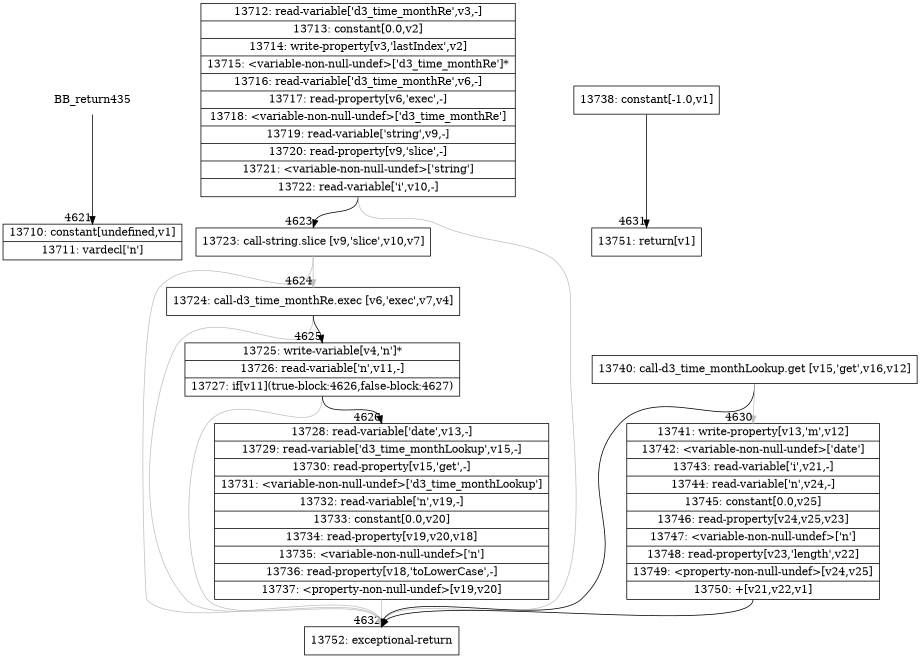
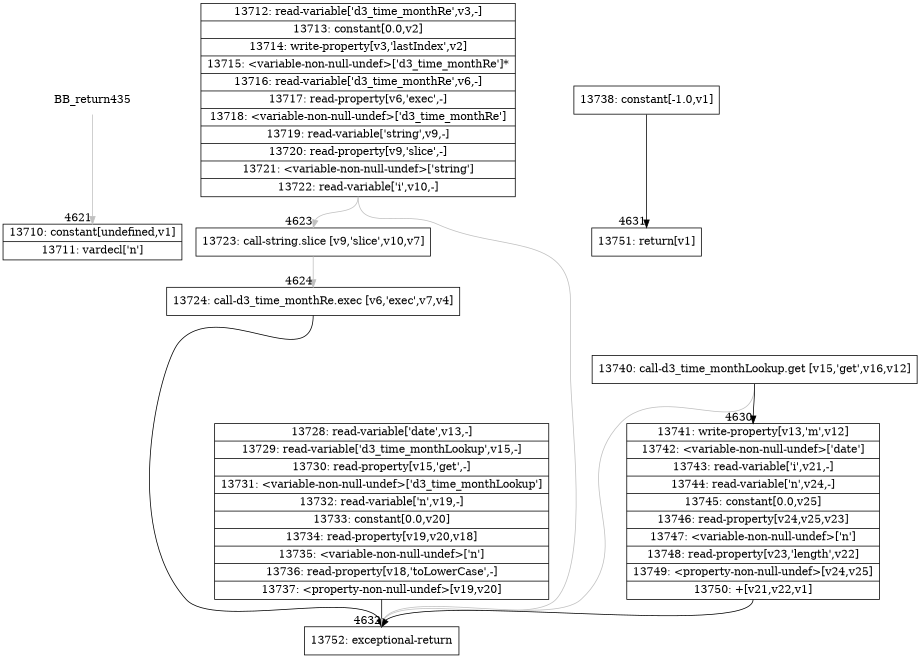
(92, 166) -> (92, 166)
(340, 212) -> (340, 212)
(322, 370) -> none
(754, 405) -> (754, 405)
(143, 474) -> none
(150, 495) -> (150, 495)
(605, 535) -> (605, 535)
(382, 609) -> (382, 609)
